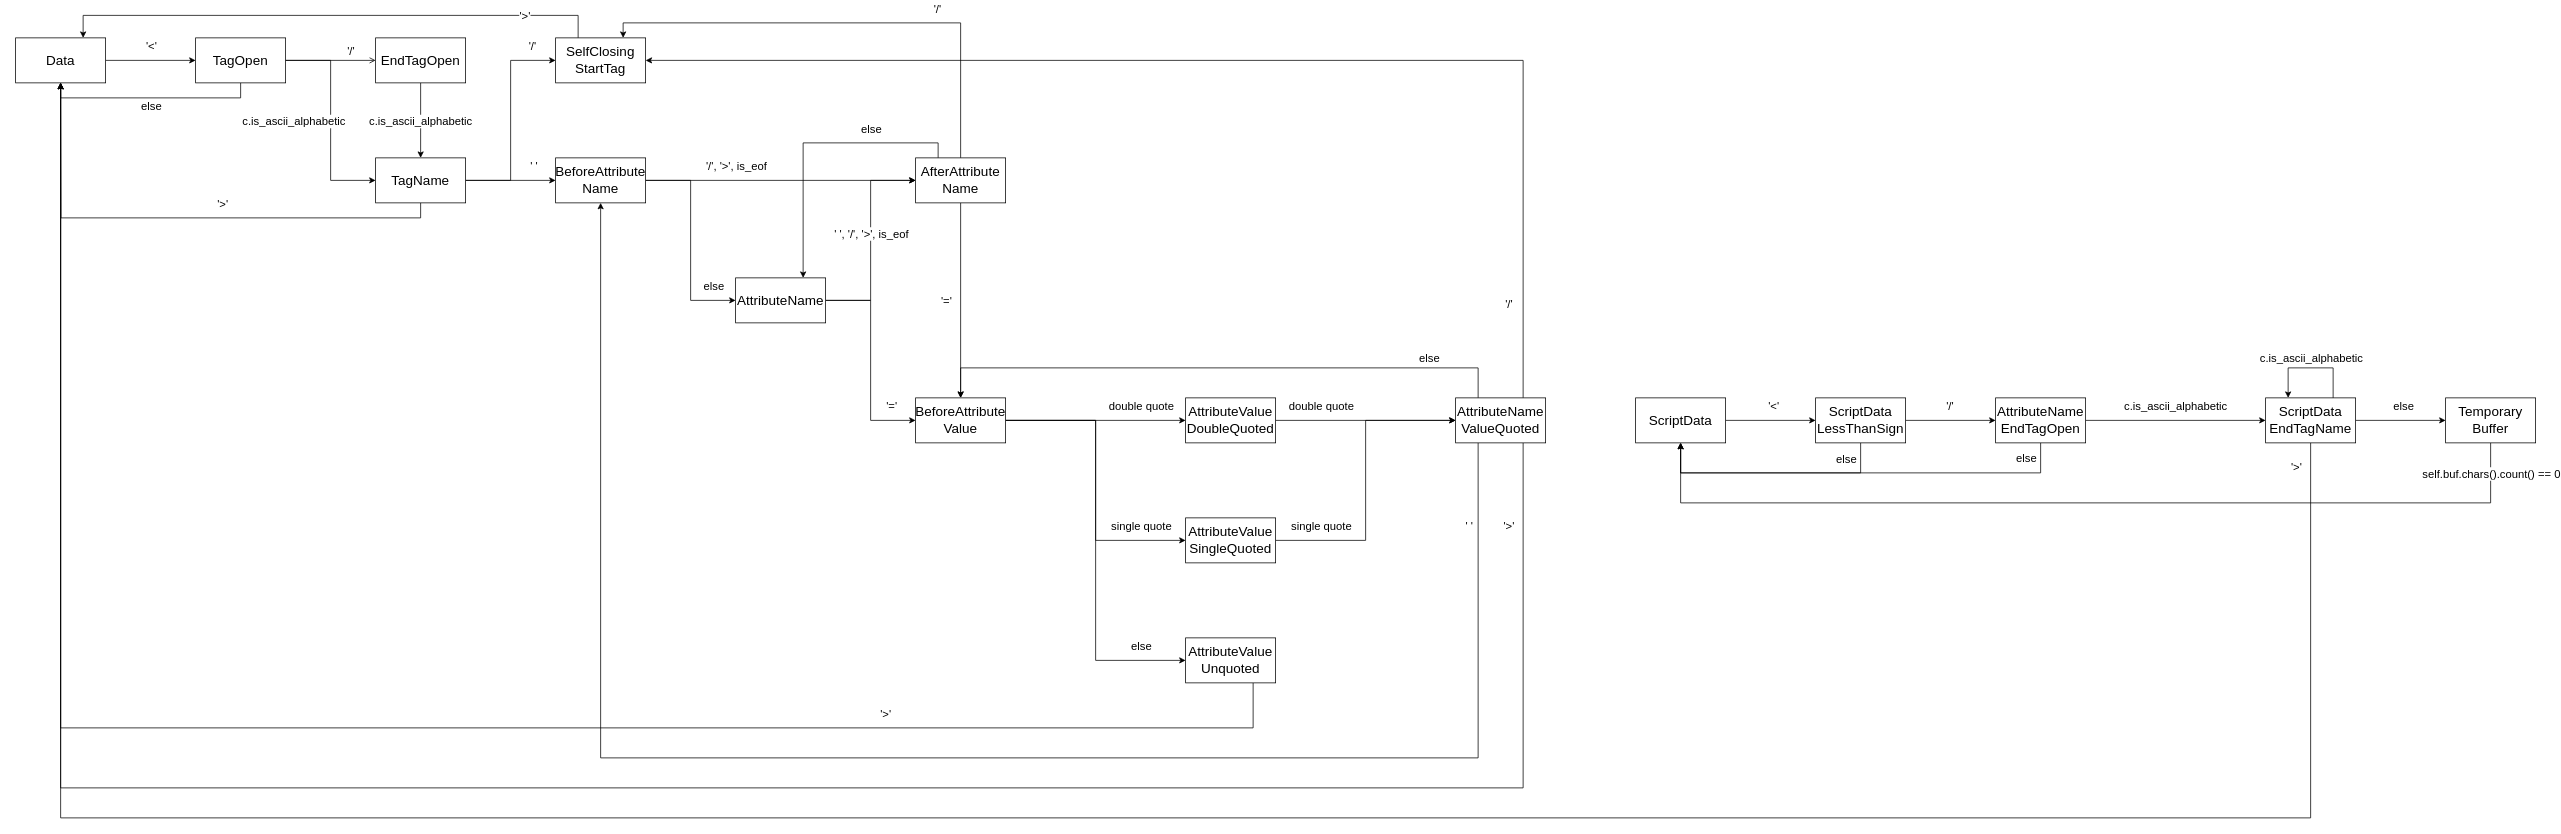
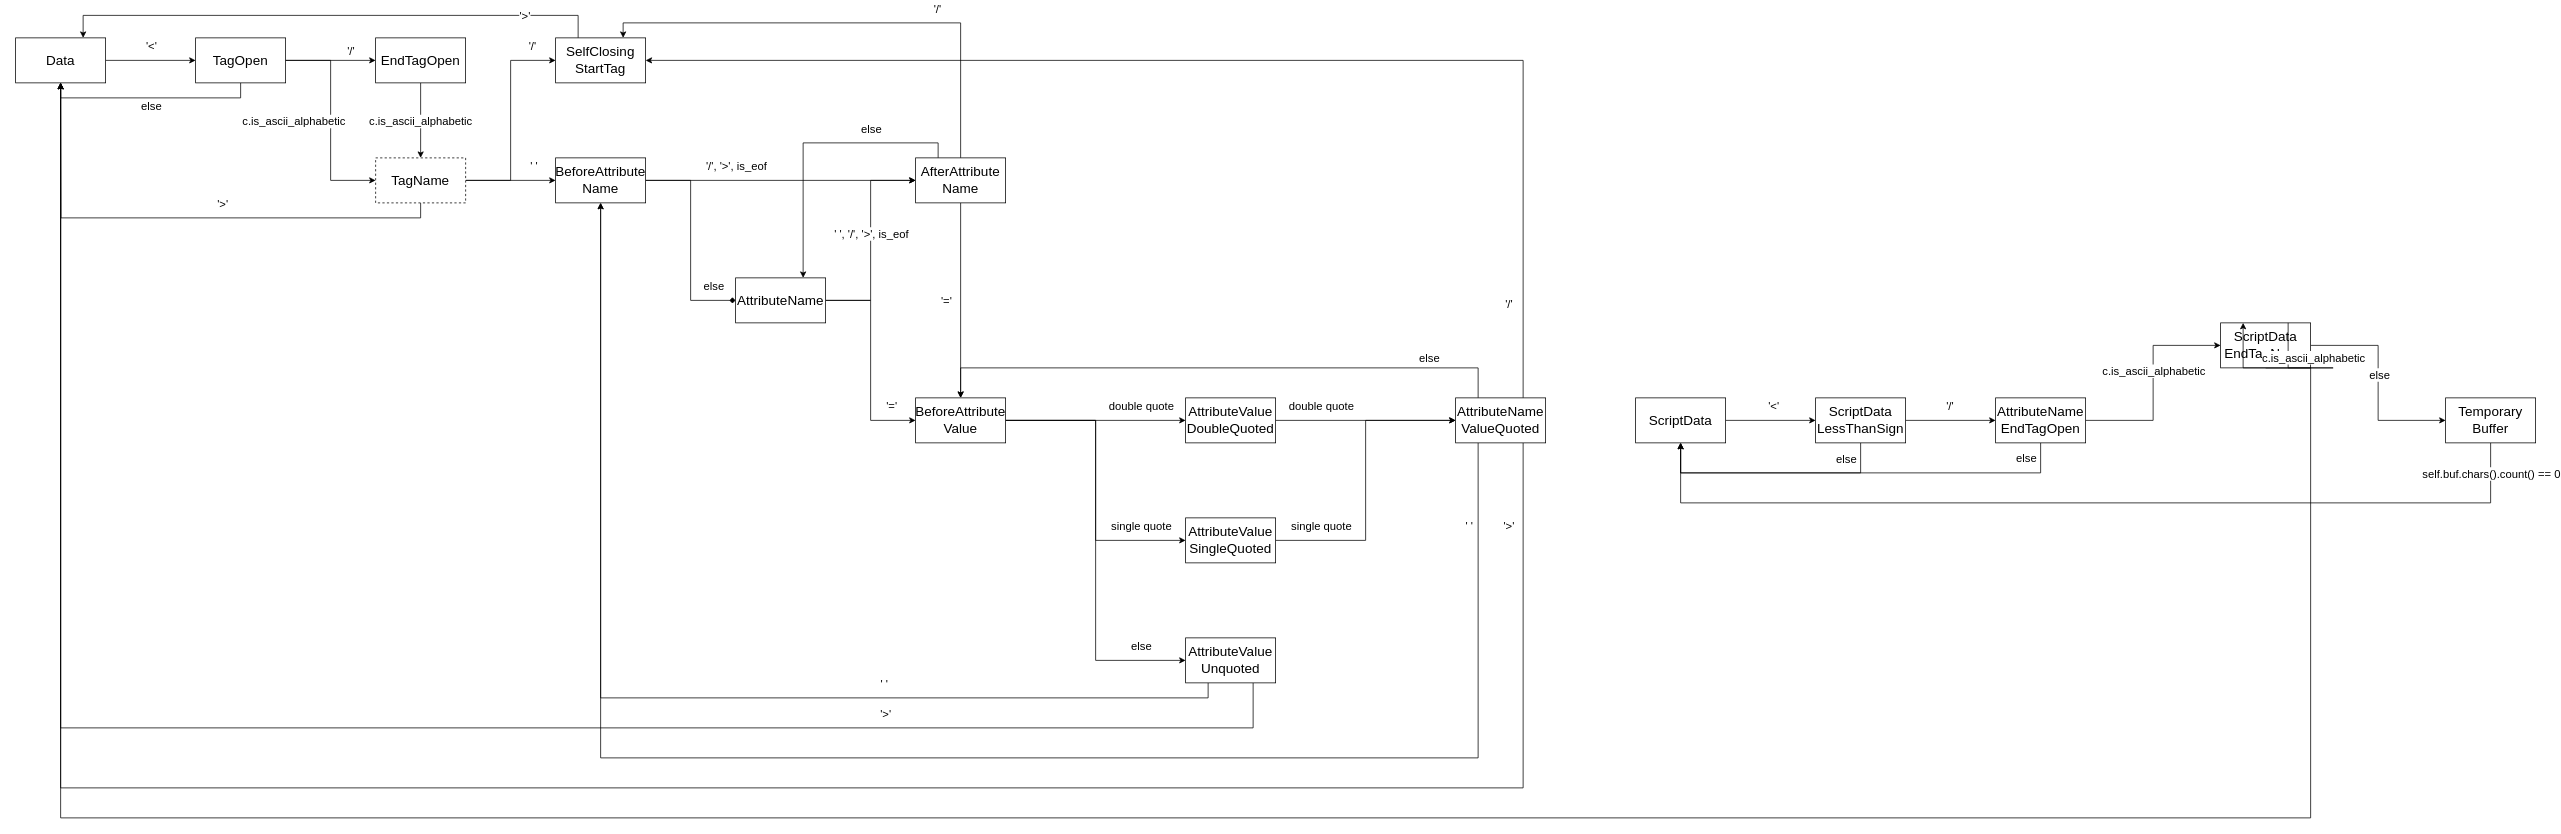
(370, 60) -> (369, 60)
(420, 180) -> (420, 180)
(729, 300) -> (728, 300)
(2310, 420) -> (2265, 345)
none -> (913, 698)
